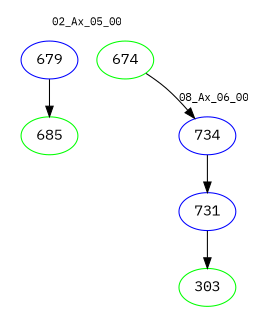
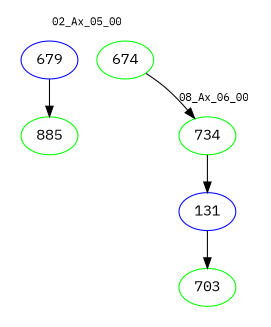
(49, 136) -> (49, 136)
(207, 136) -> (207, 136)
(207, 212) -> (207, 212)
(207, 287) -> (207, 287)
